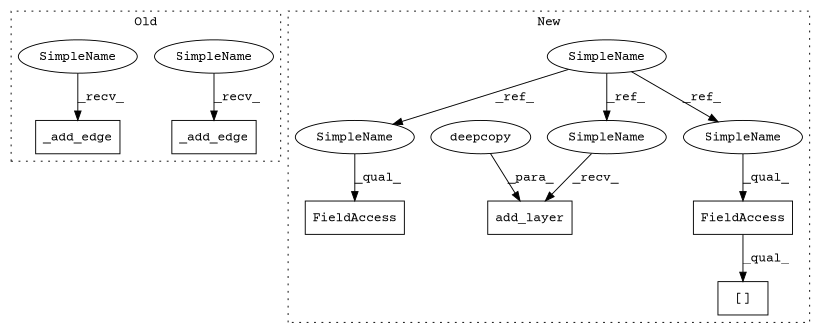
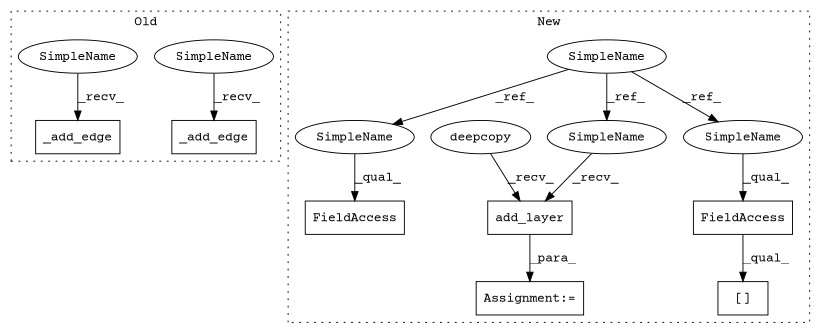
(531, 177) -> (531, 177)
none -> (530, 298)
